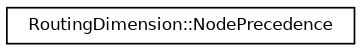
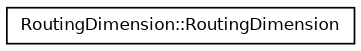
(181, 26) -> (181, 26)
